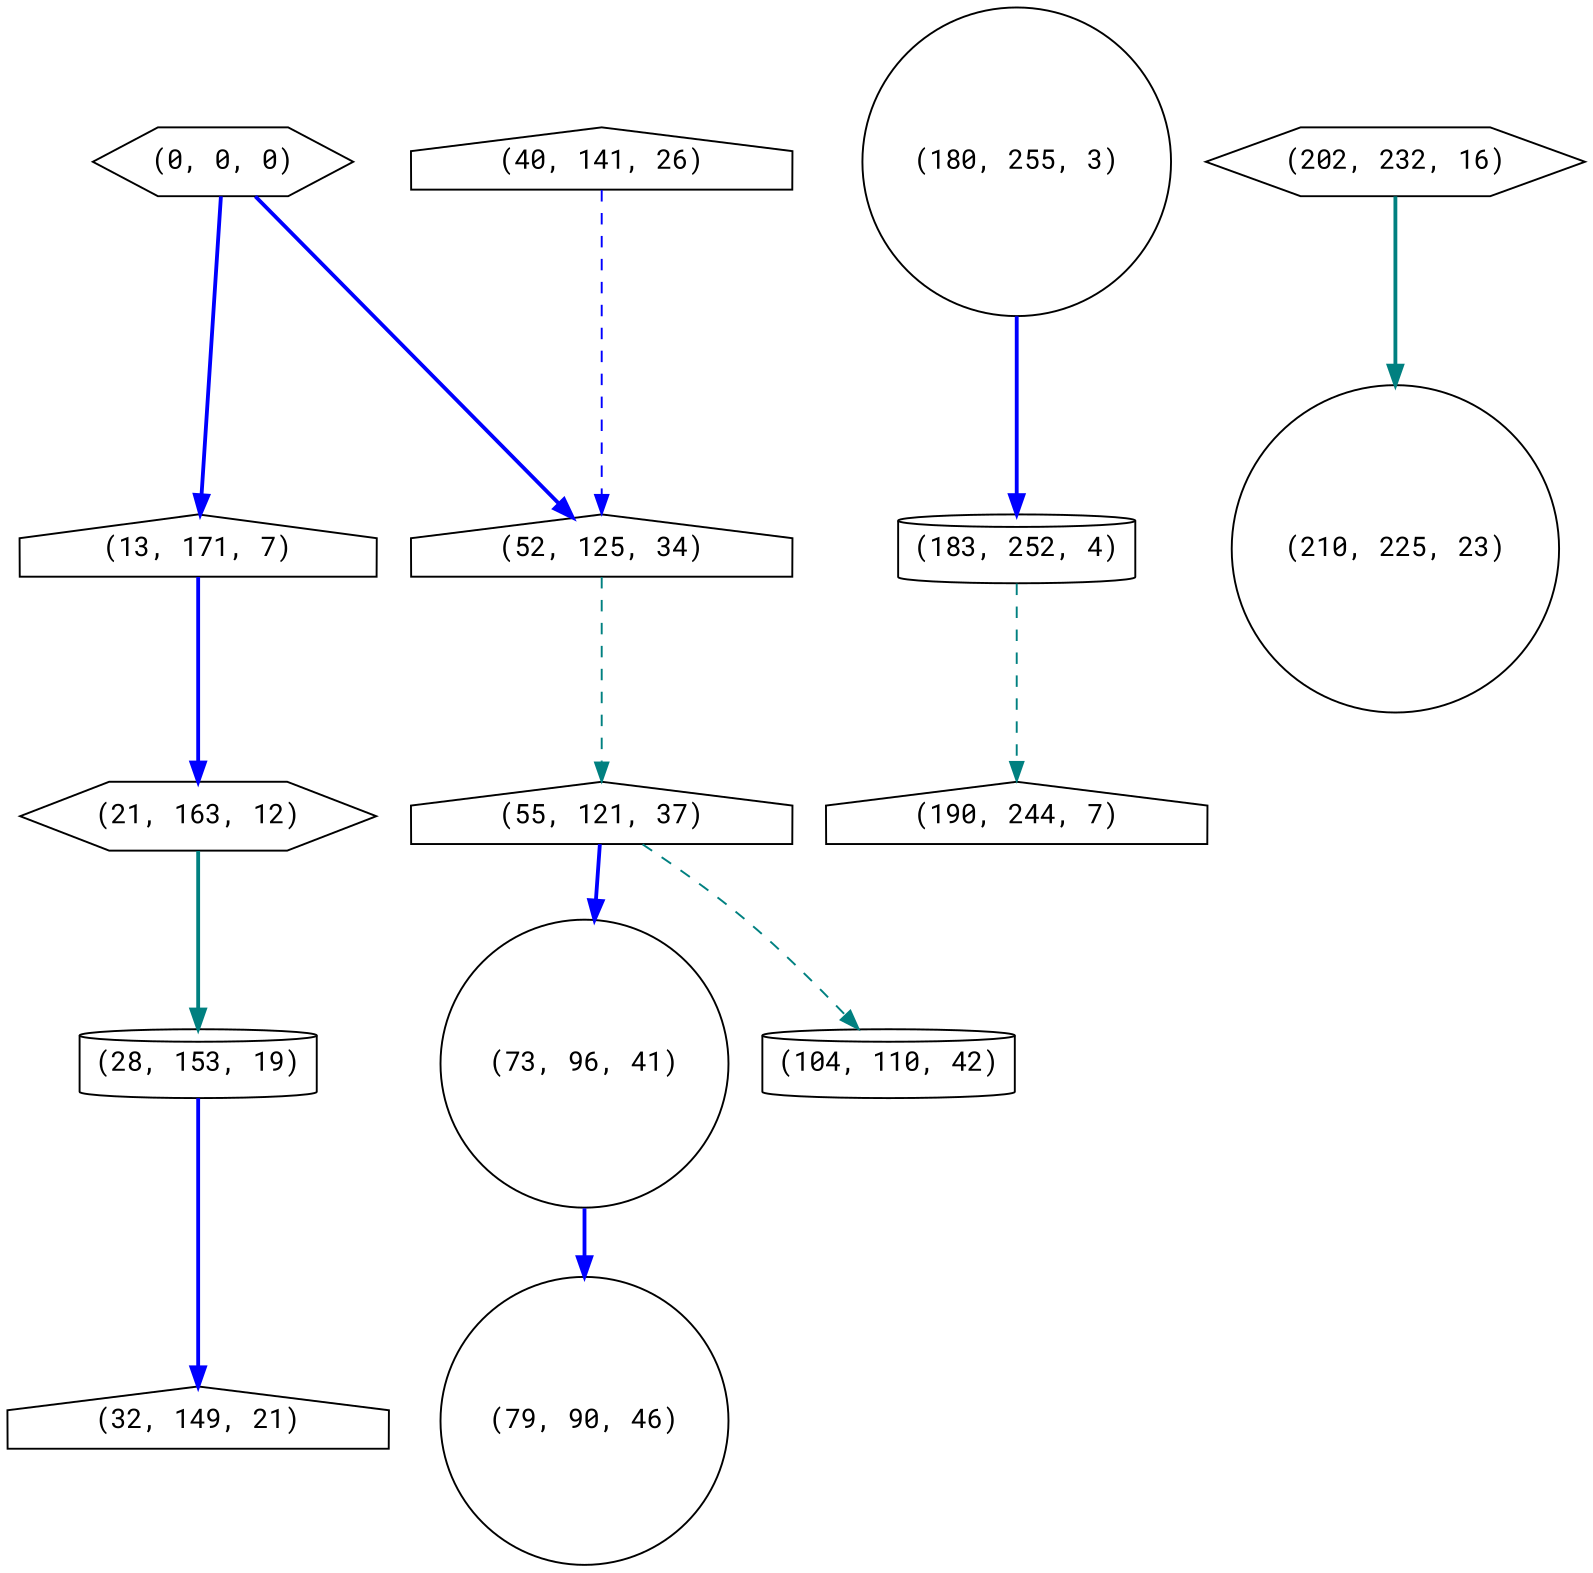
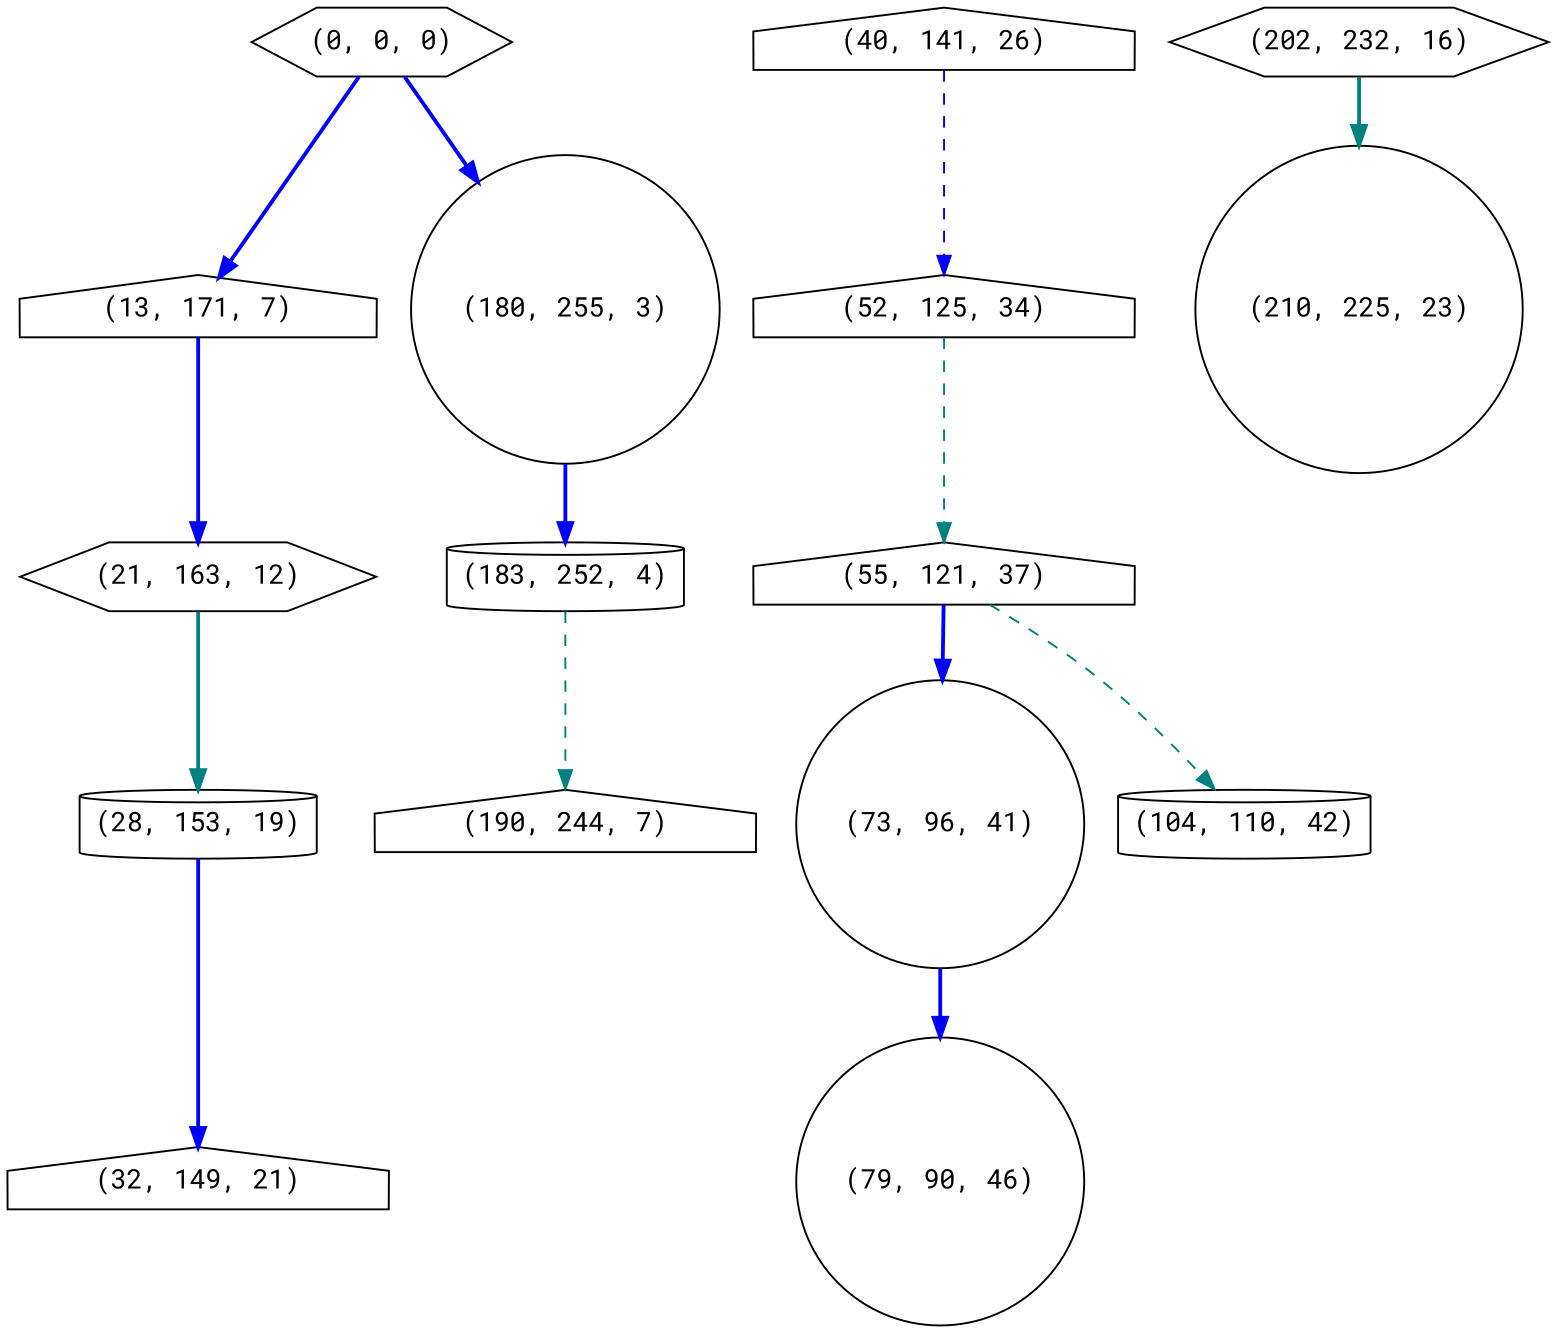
(407, 350) -> (436, 121)
